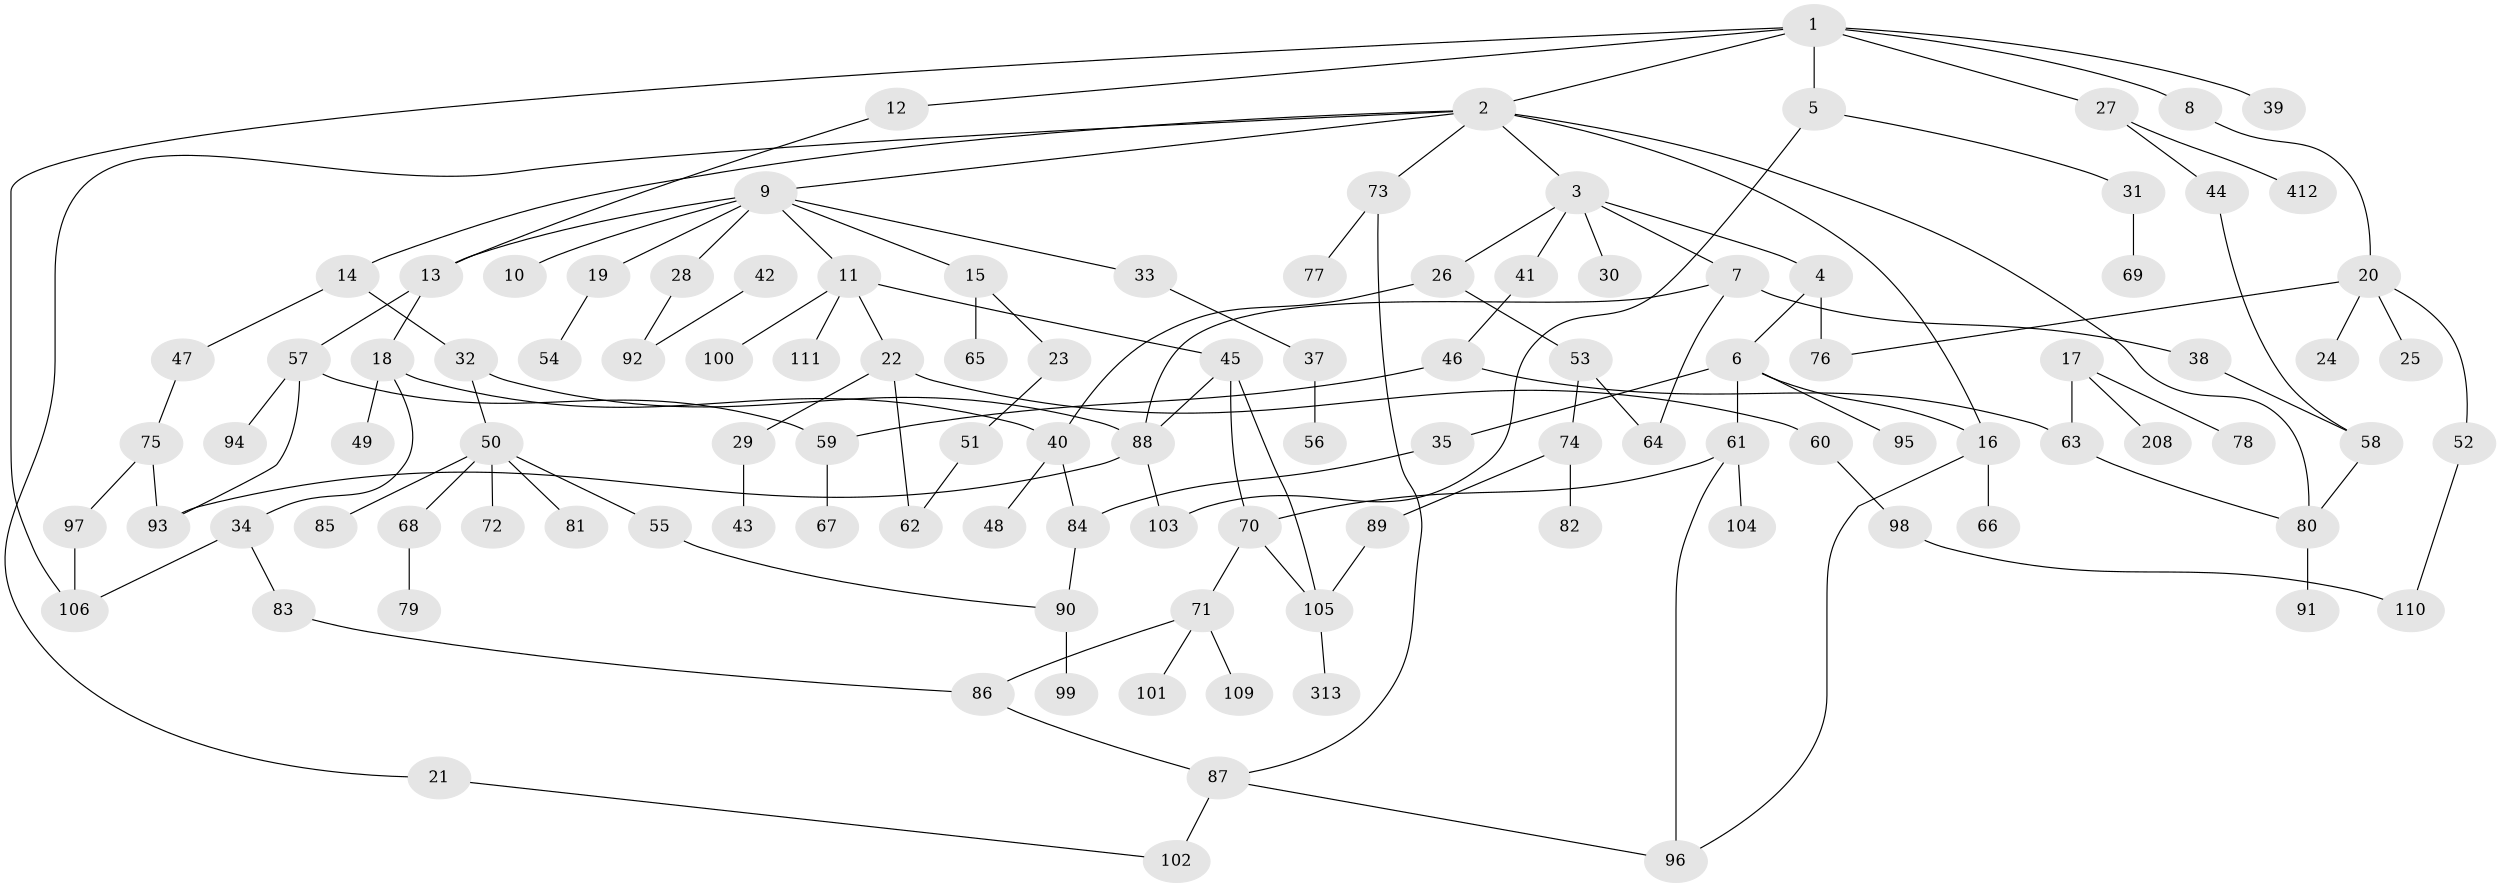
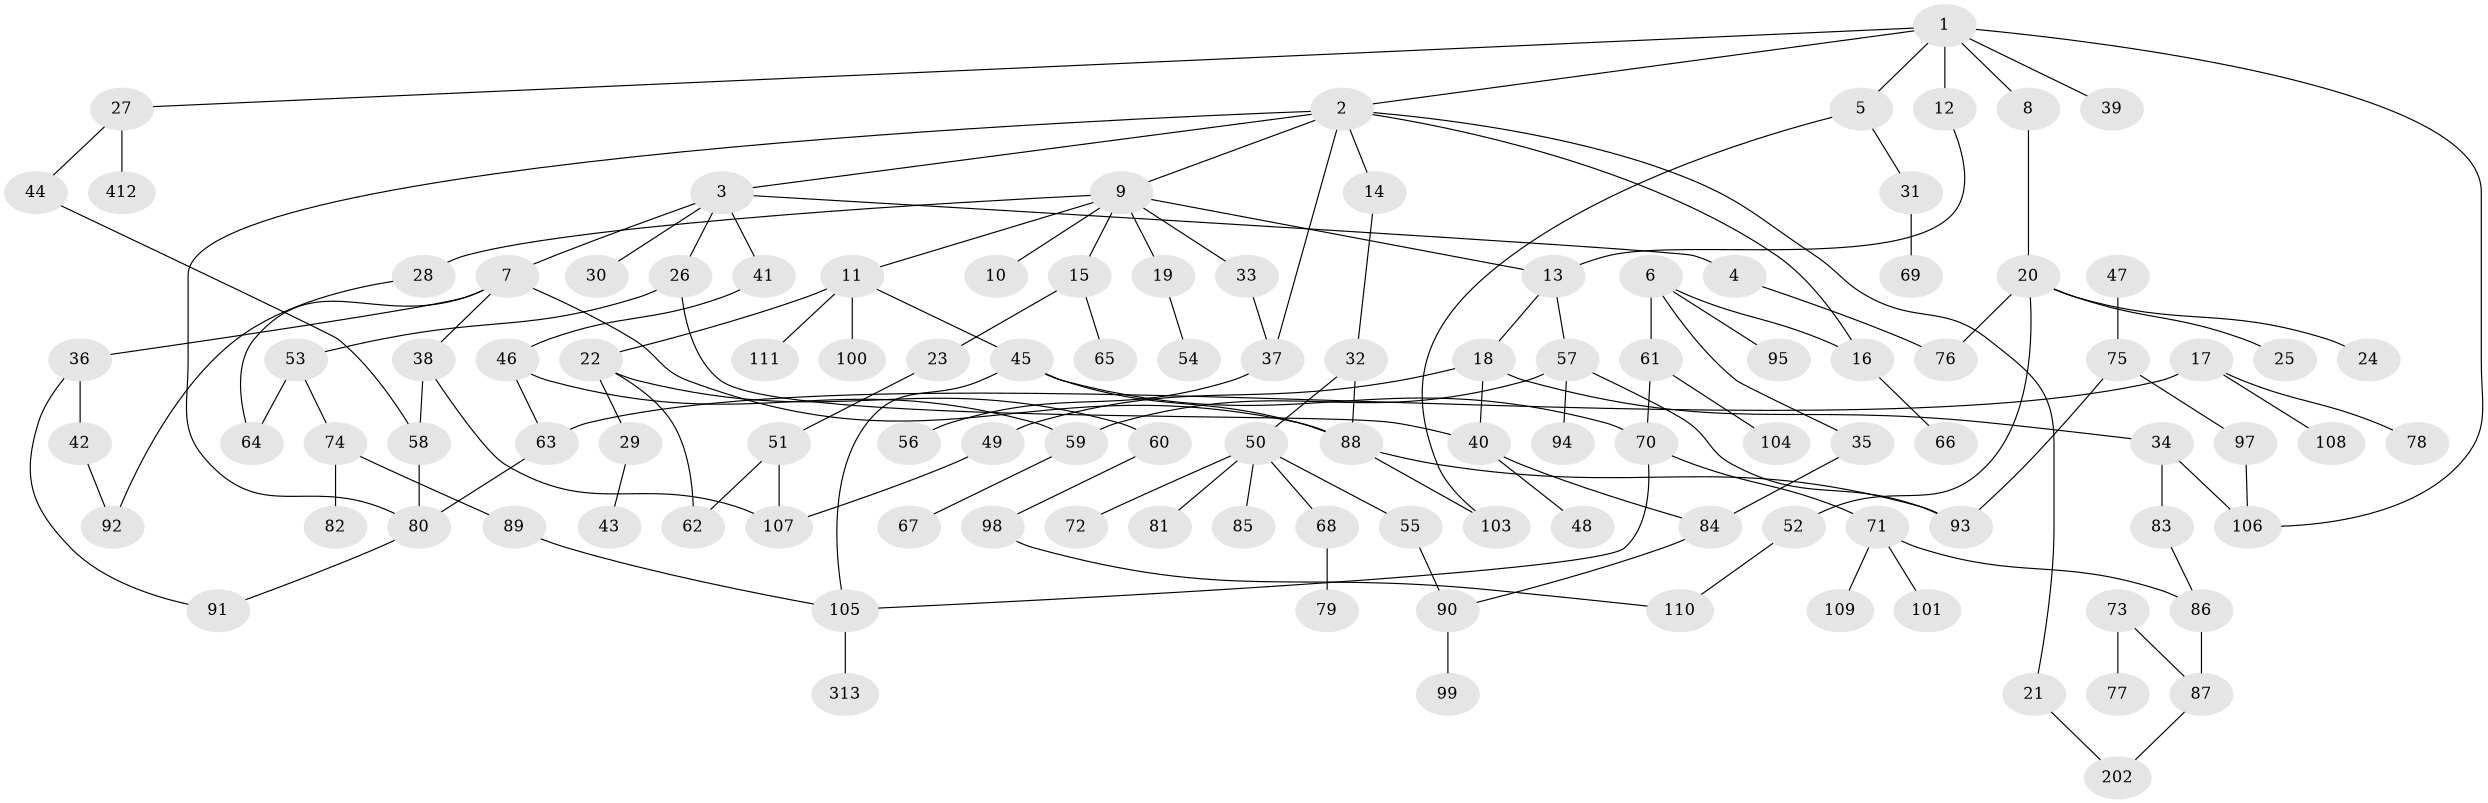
(1432, 151) -> (1306, 240)
(265, 318) -> none
(1779, 318) -> none
none -> (80, 360)
(2158, 444) -> (2332, 444)
none -> (779, 527)
(1177, 862) -> (2118, 778)
(1676, 862) -> none
